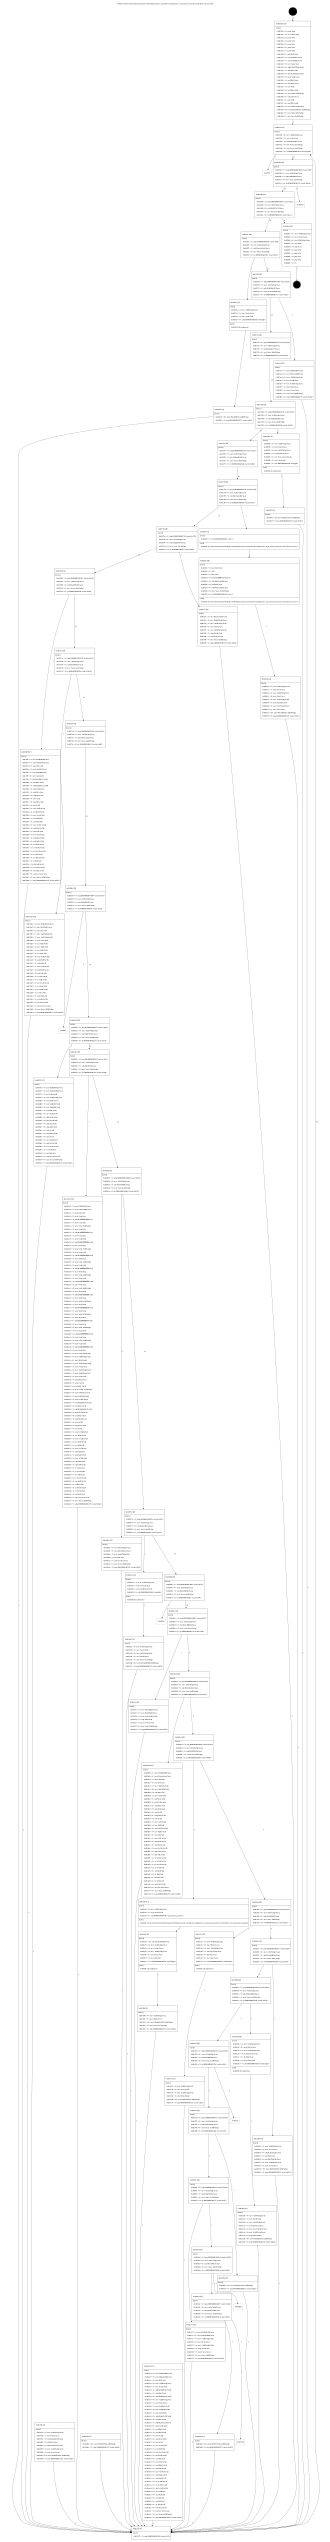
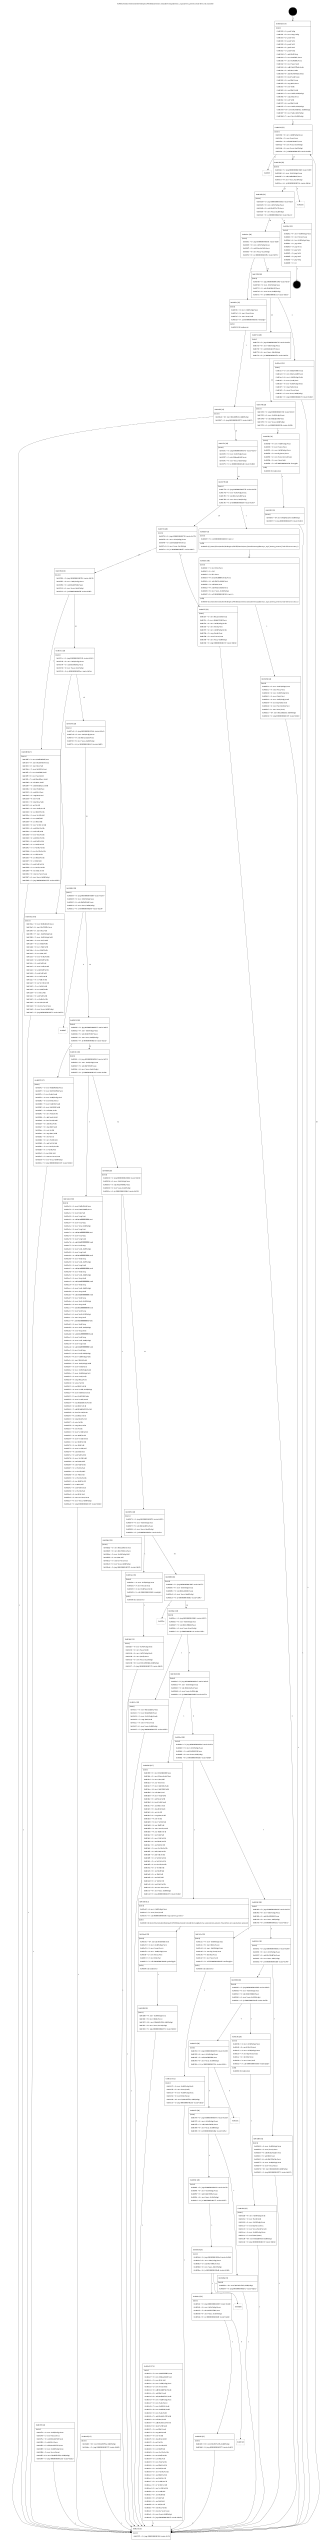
(257, 434) -> (235, 431)
(205, 2342) -> none
